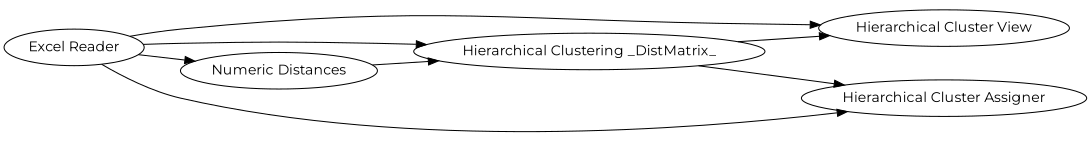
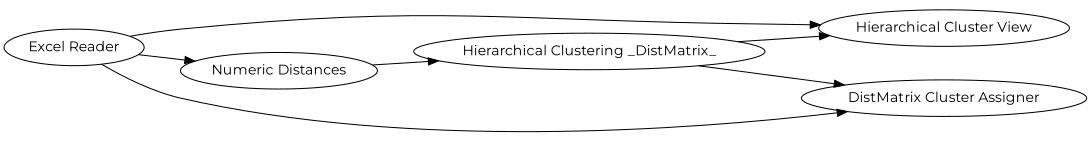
(280, 42) -> none
(944, 98) -> (944, 98)
